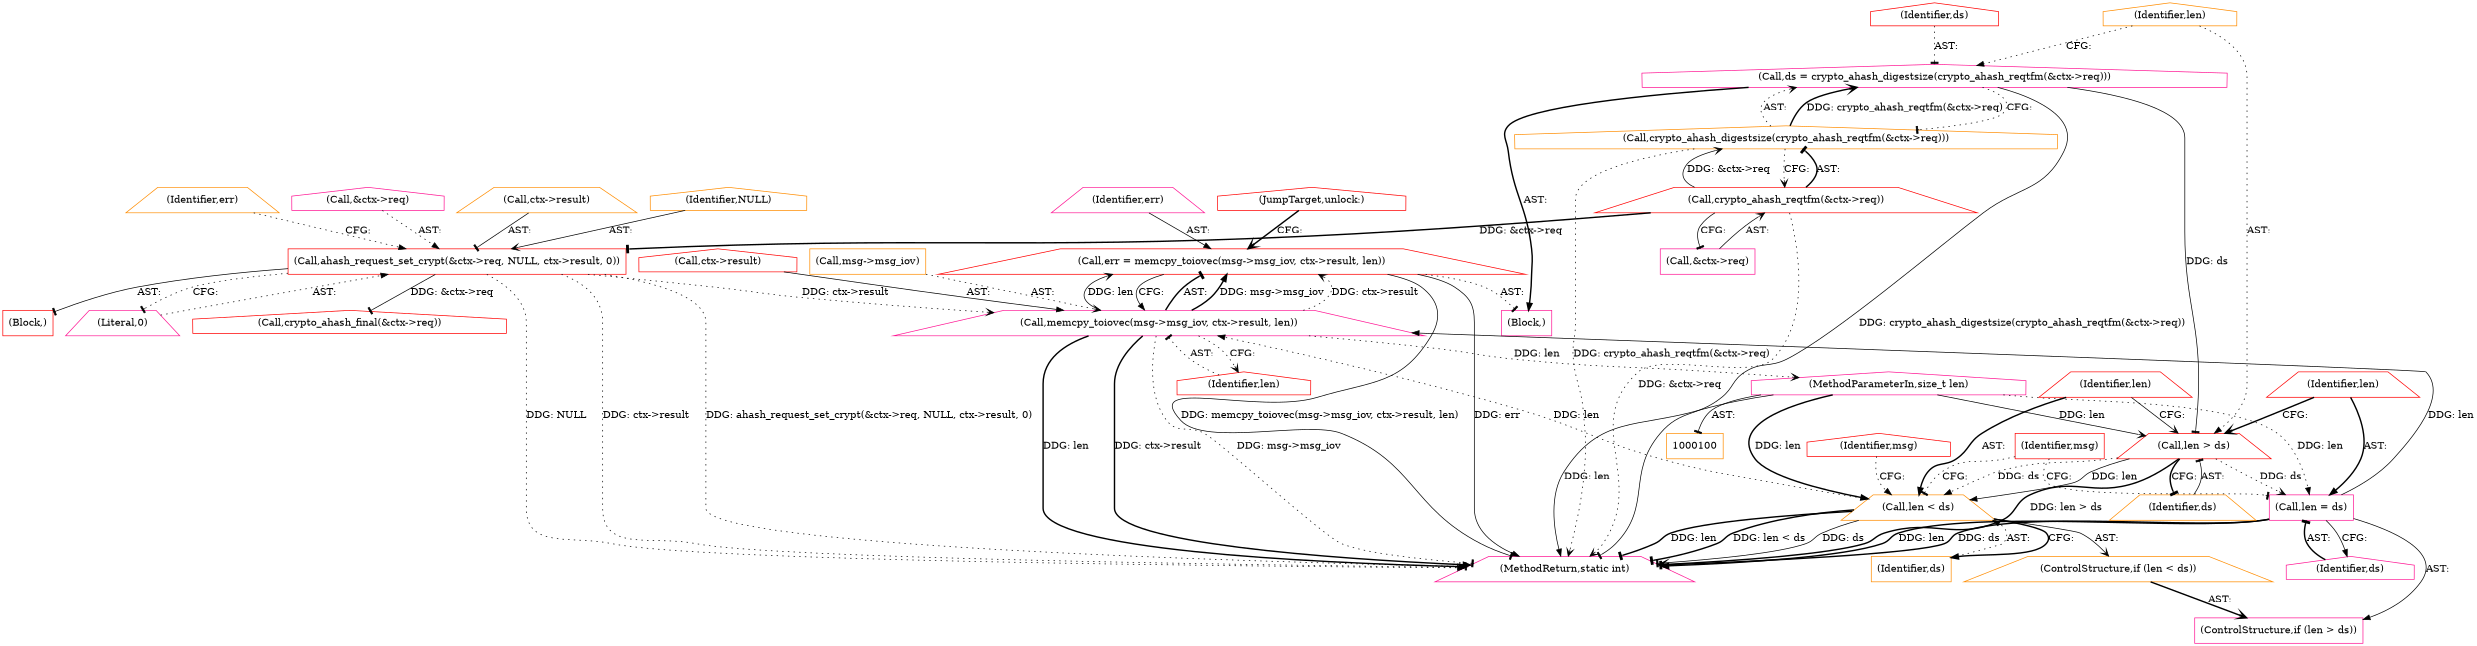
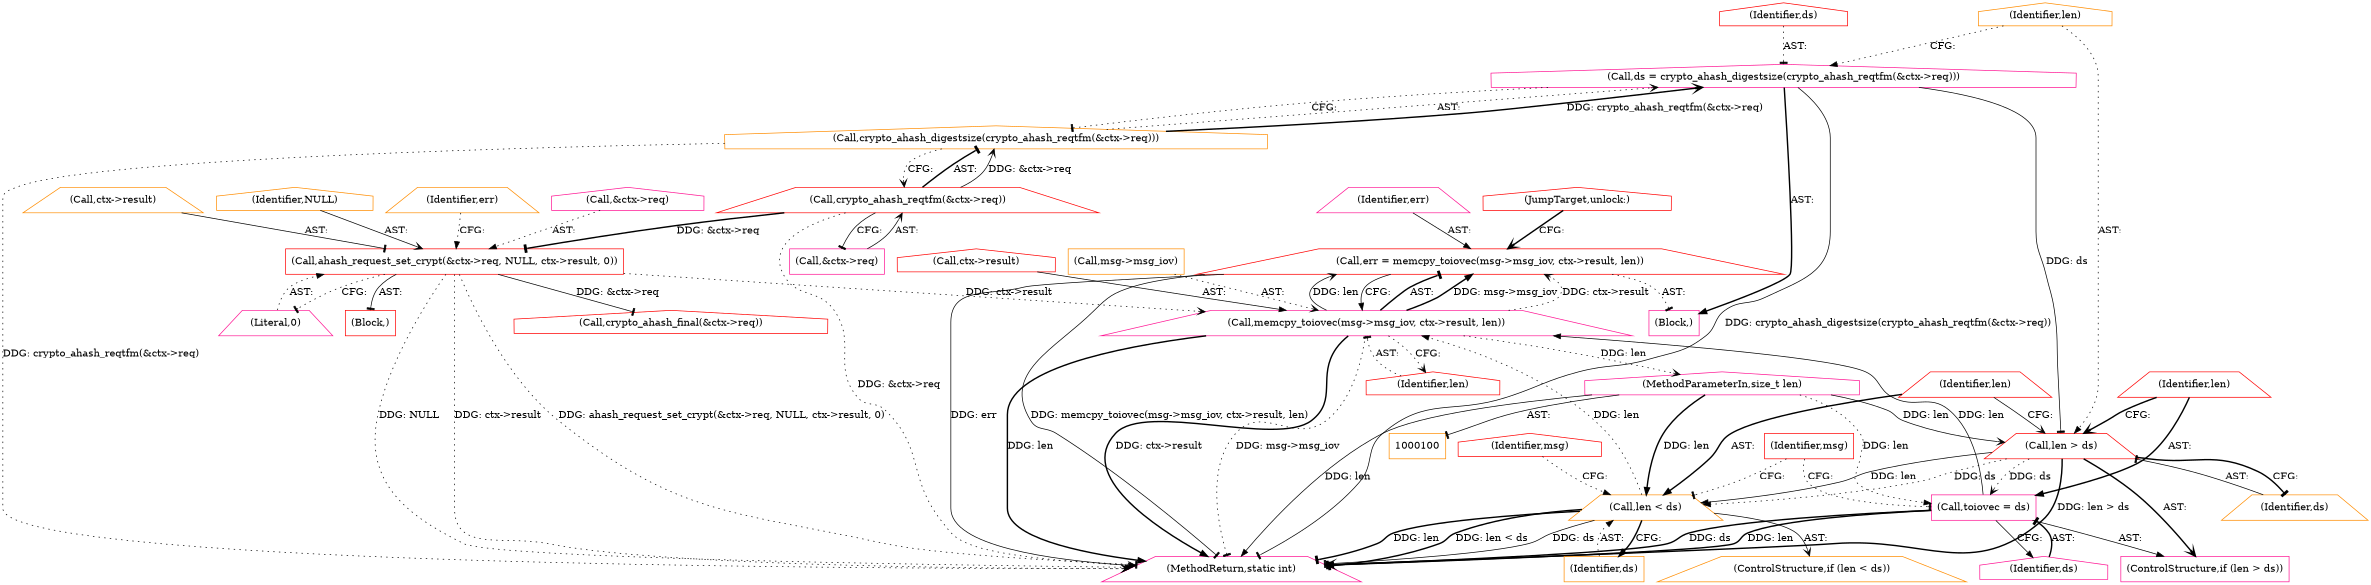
(2311, 508) -> (1984, 508)
(2195, 599) -> (2142, 499)
